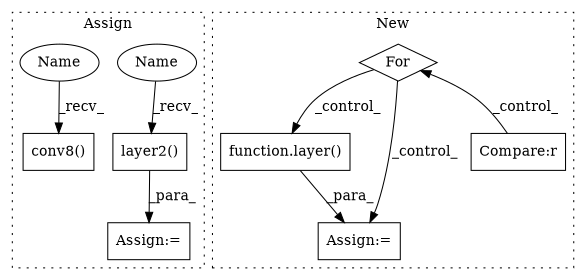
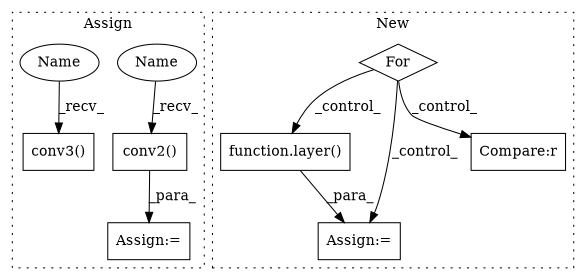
(474, 97) -> (419, 119)
(59, 152) -> (59, 152)
(150, 152) -> (150, 152)
